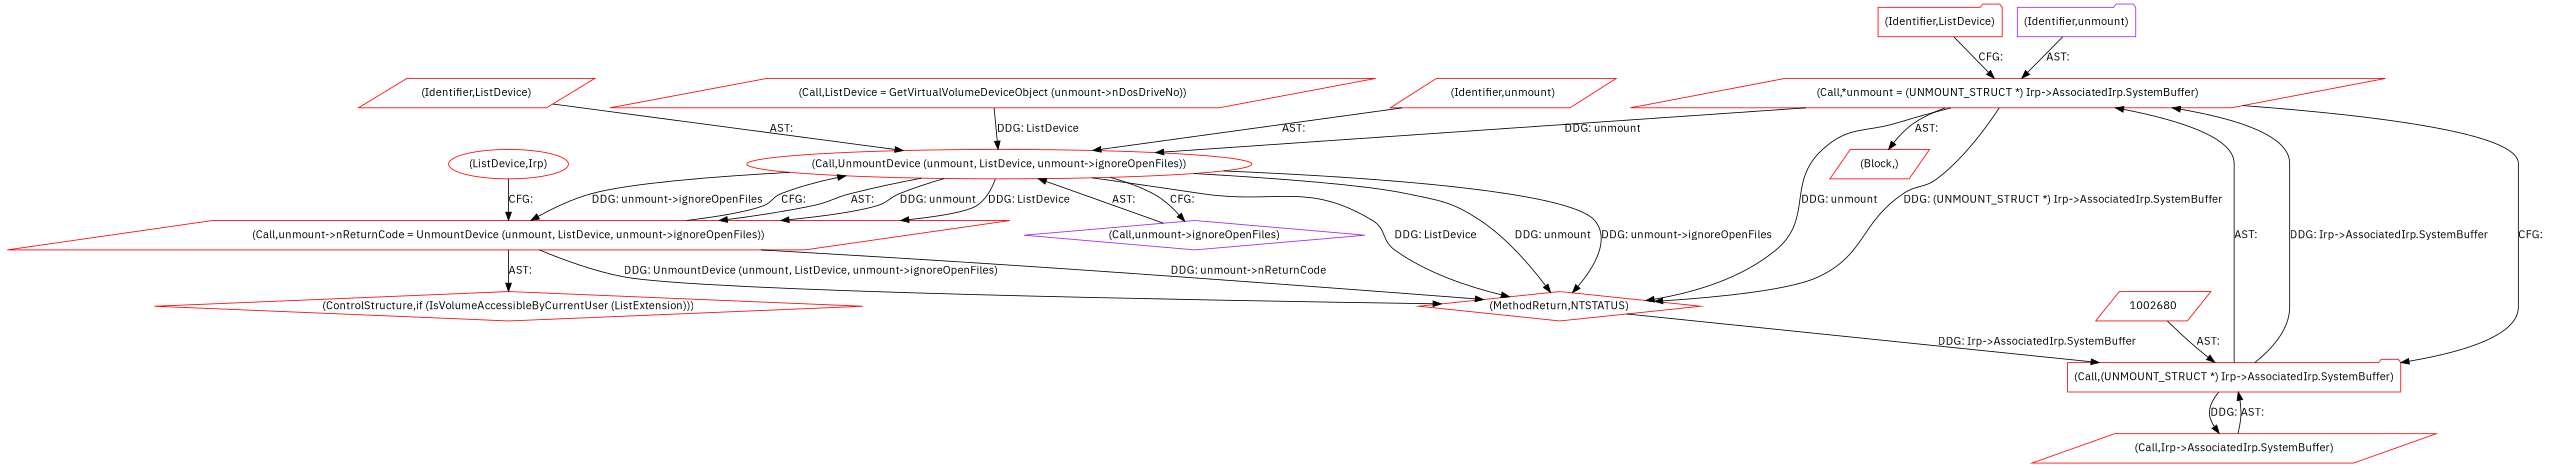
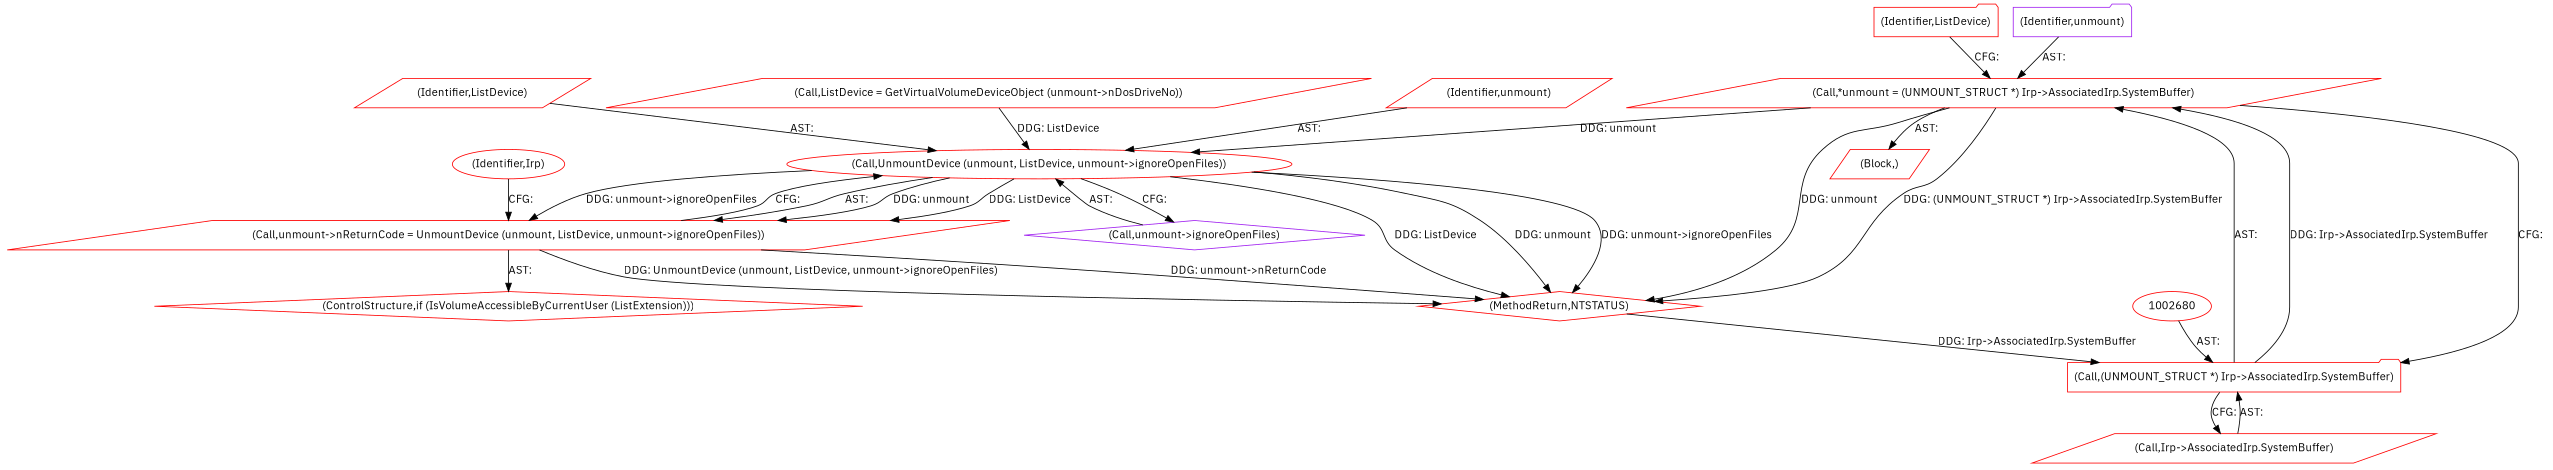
(509, 164) -> (509, 164)
(2153, 306) -> (2172, 306)
(2226, 413) -> (2226, 413)
